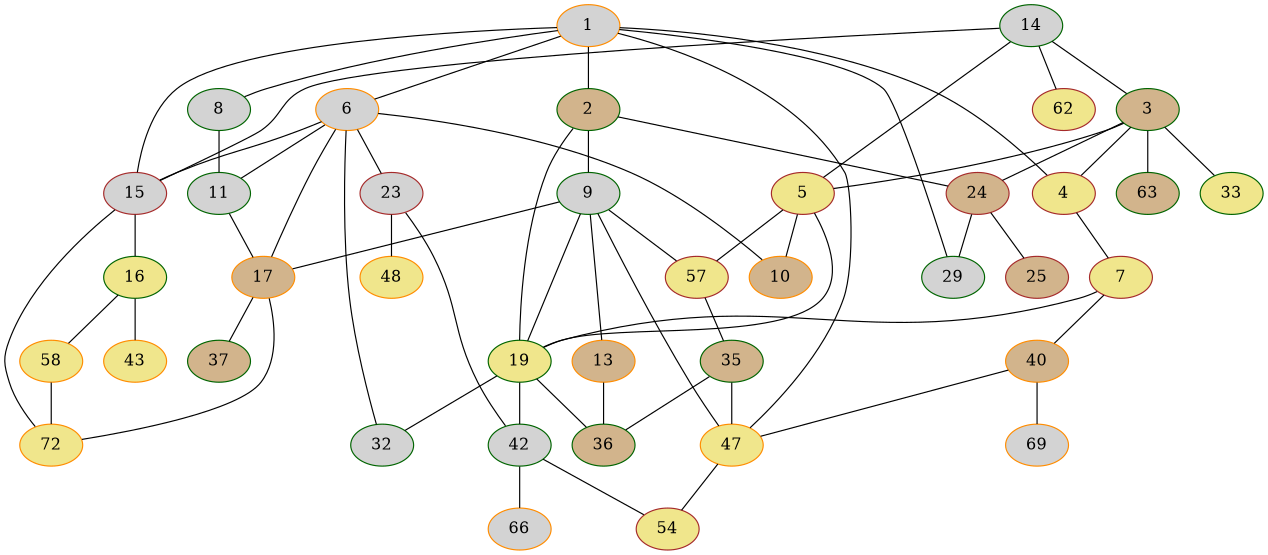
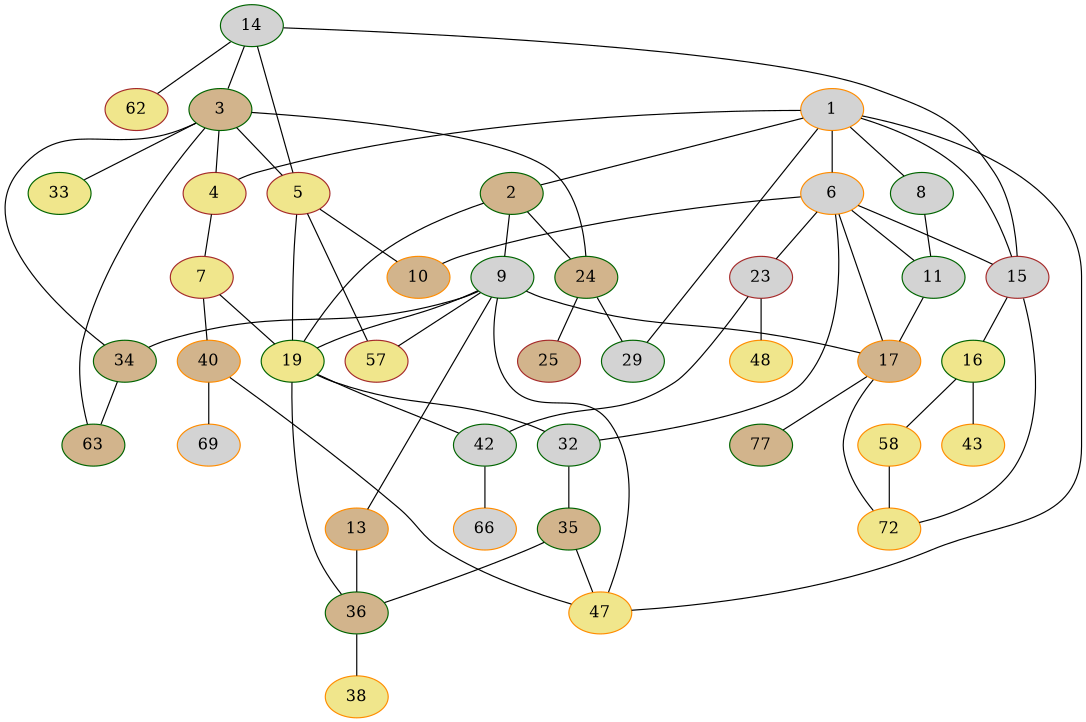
(978, 193) -> (586, 277)
(710, 310) -> (569, 487)
none -> (125, 361)
(219, 361) -> (761, 445)
(668, 529) -> none
none -> (357, 697)
